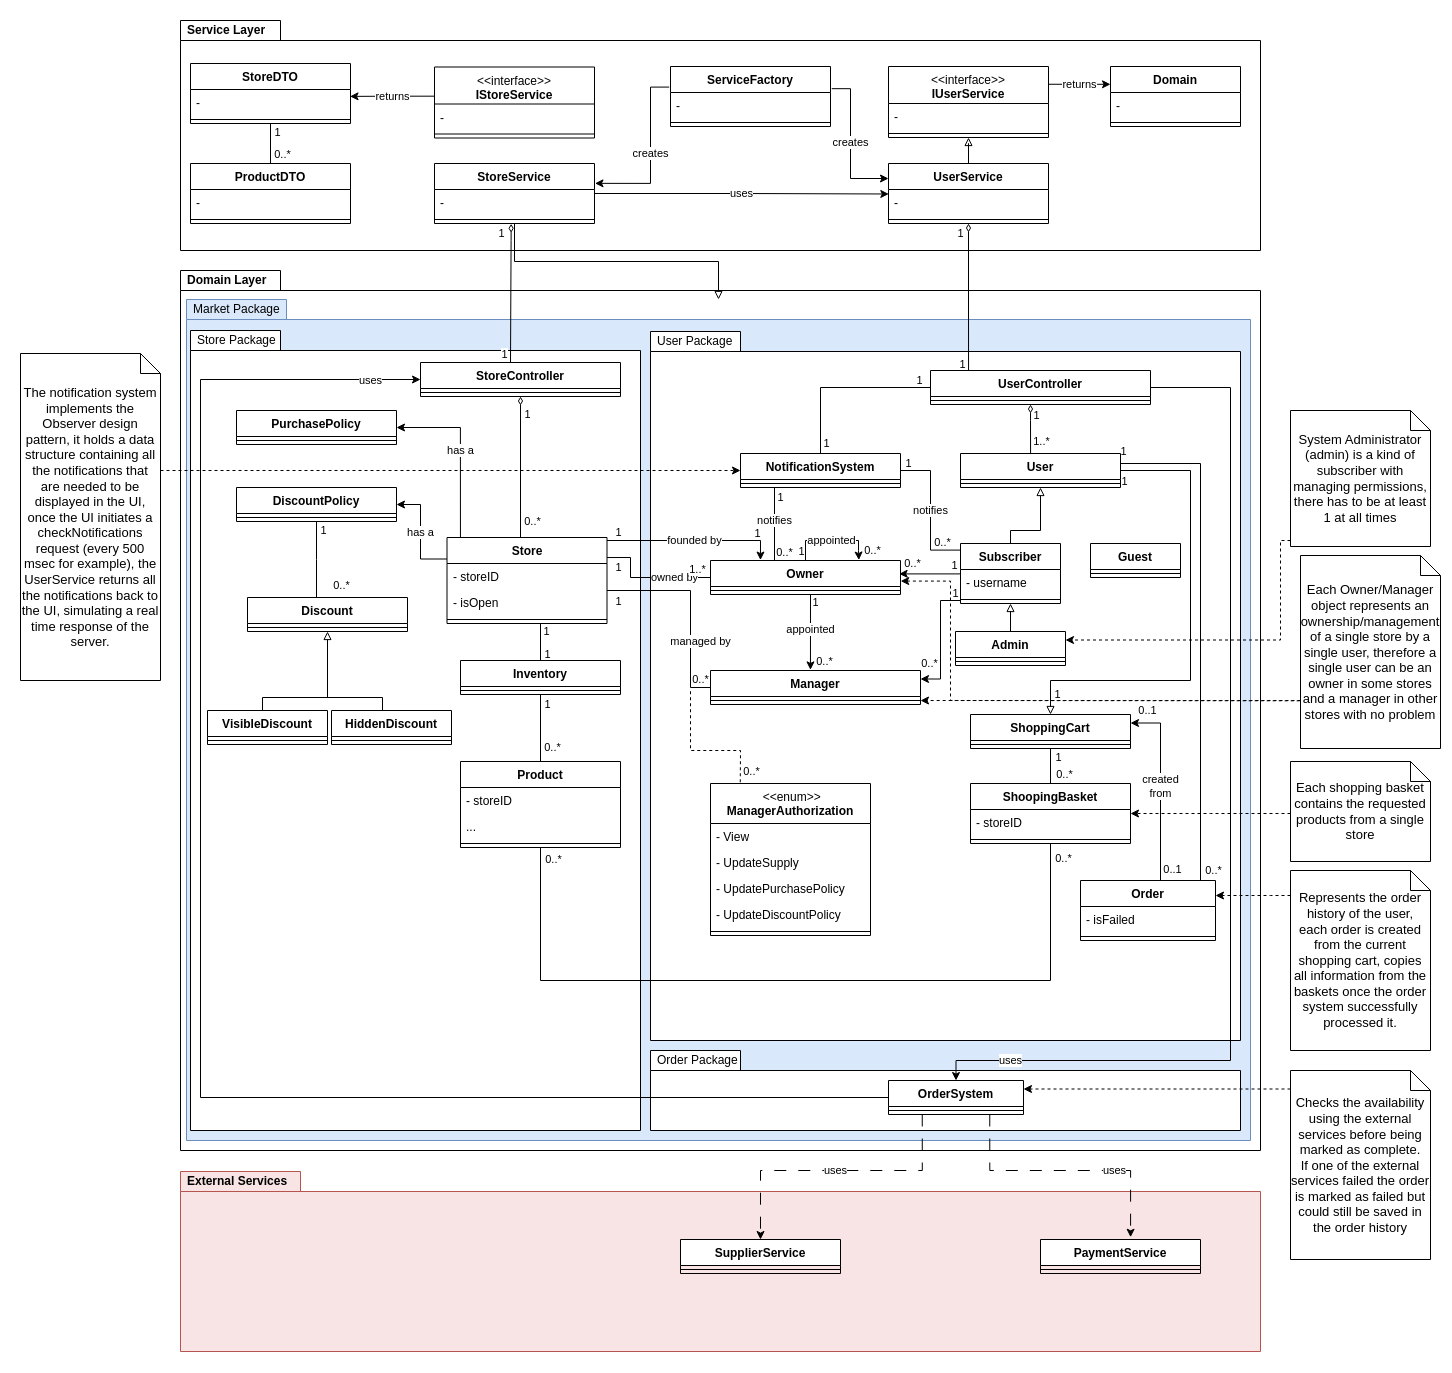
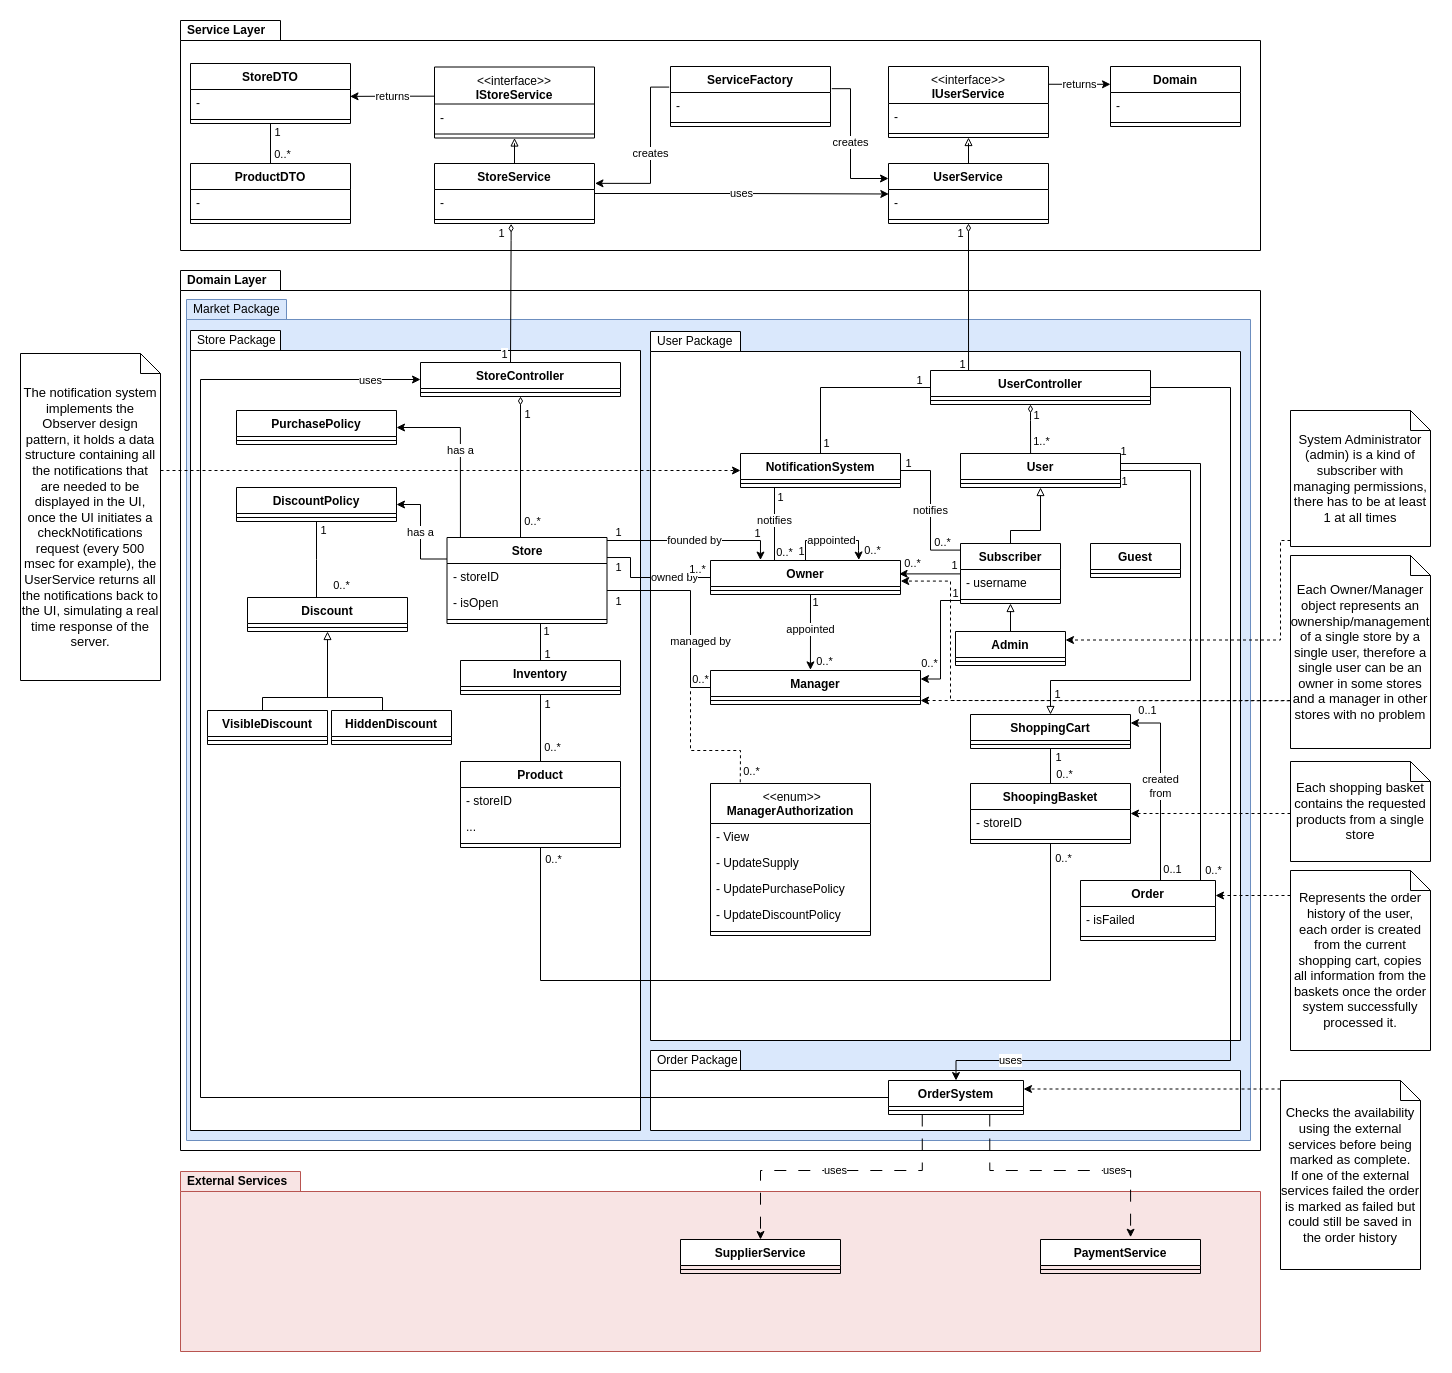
(613, 262) -> (515, 146)
(1371, 652) -> (1361, 652)
(1361, 1165) -> (1351, 1175)
